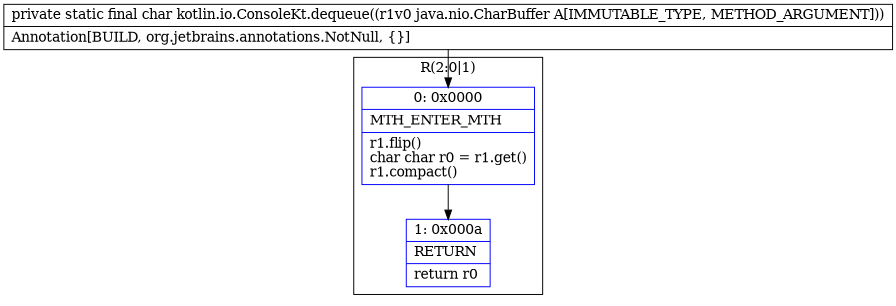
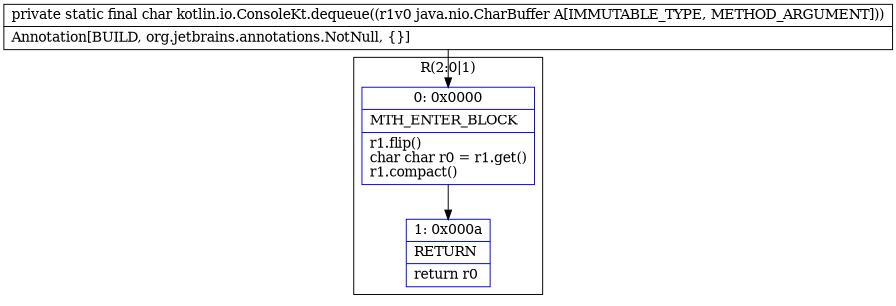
(436, 120) -> (444, 120)
